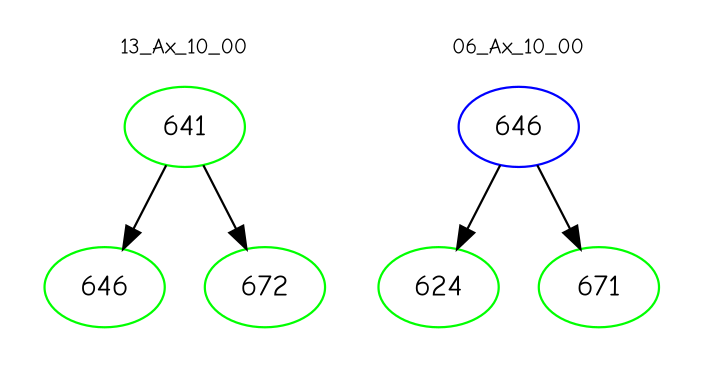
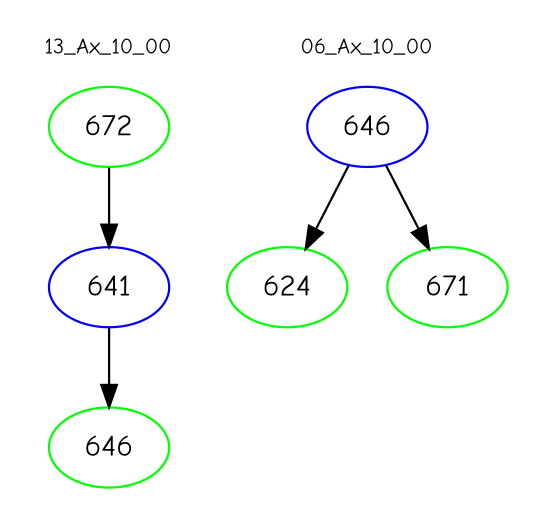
(185, 127) -> (109, 287)
(220, 197) -> (109, 196)
